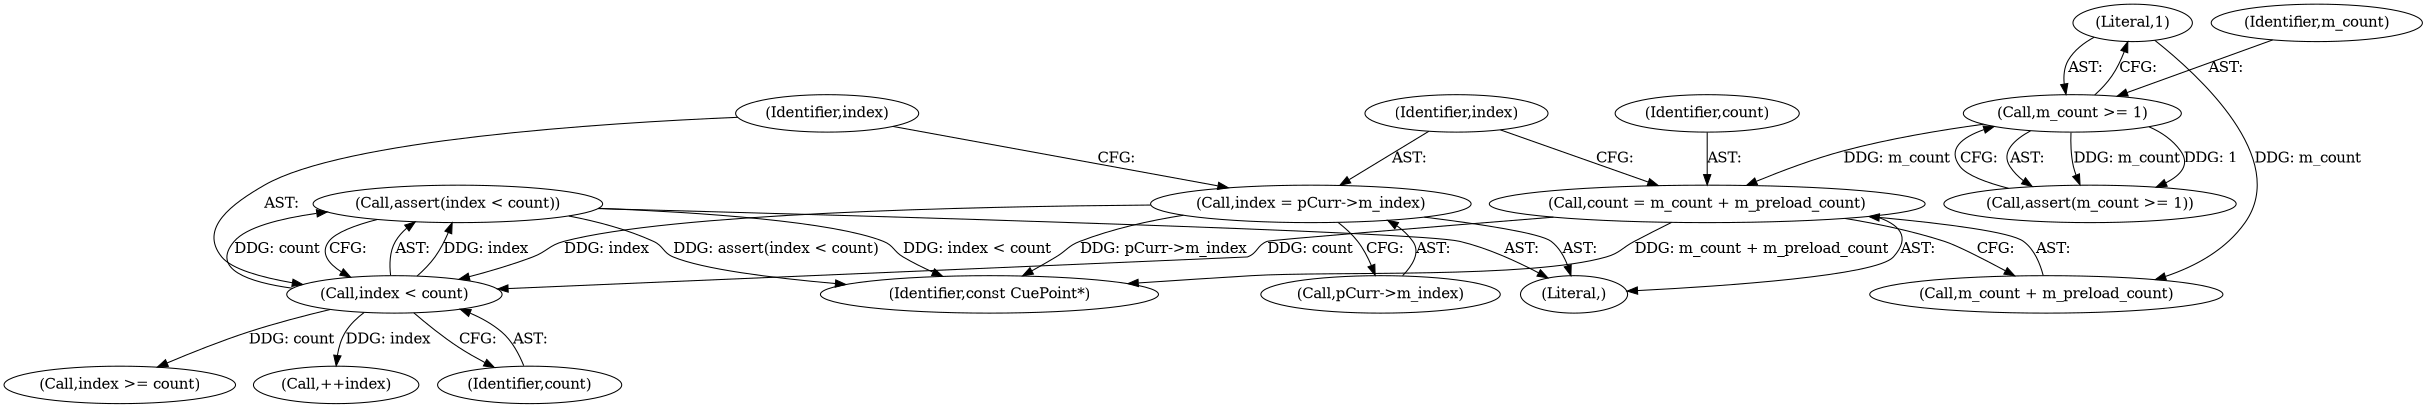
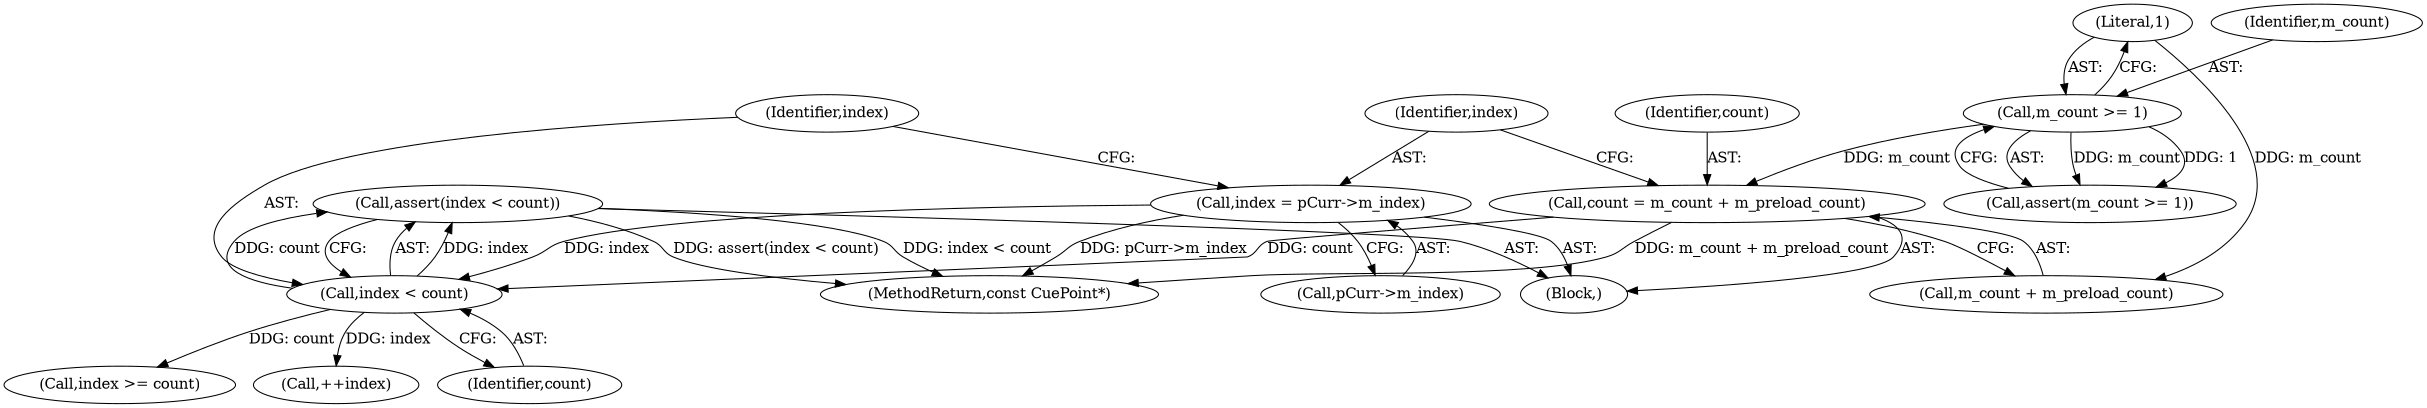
(989, 294) -> (989, 294)
(1574, 294) -> (1574, 294)
